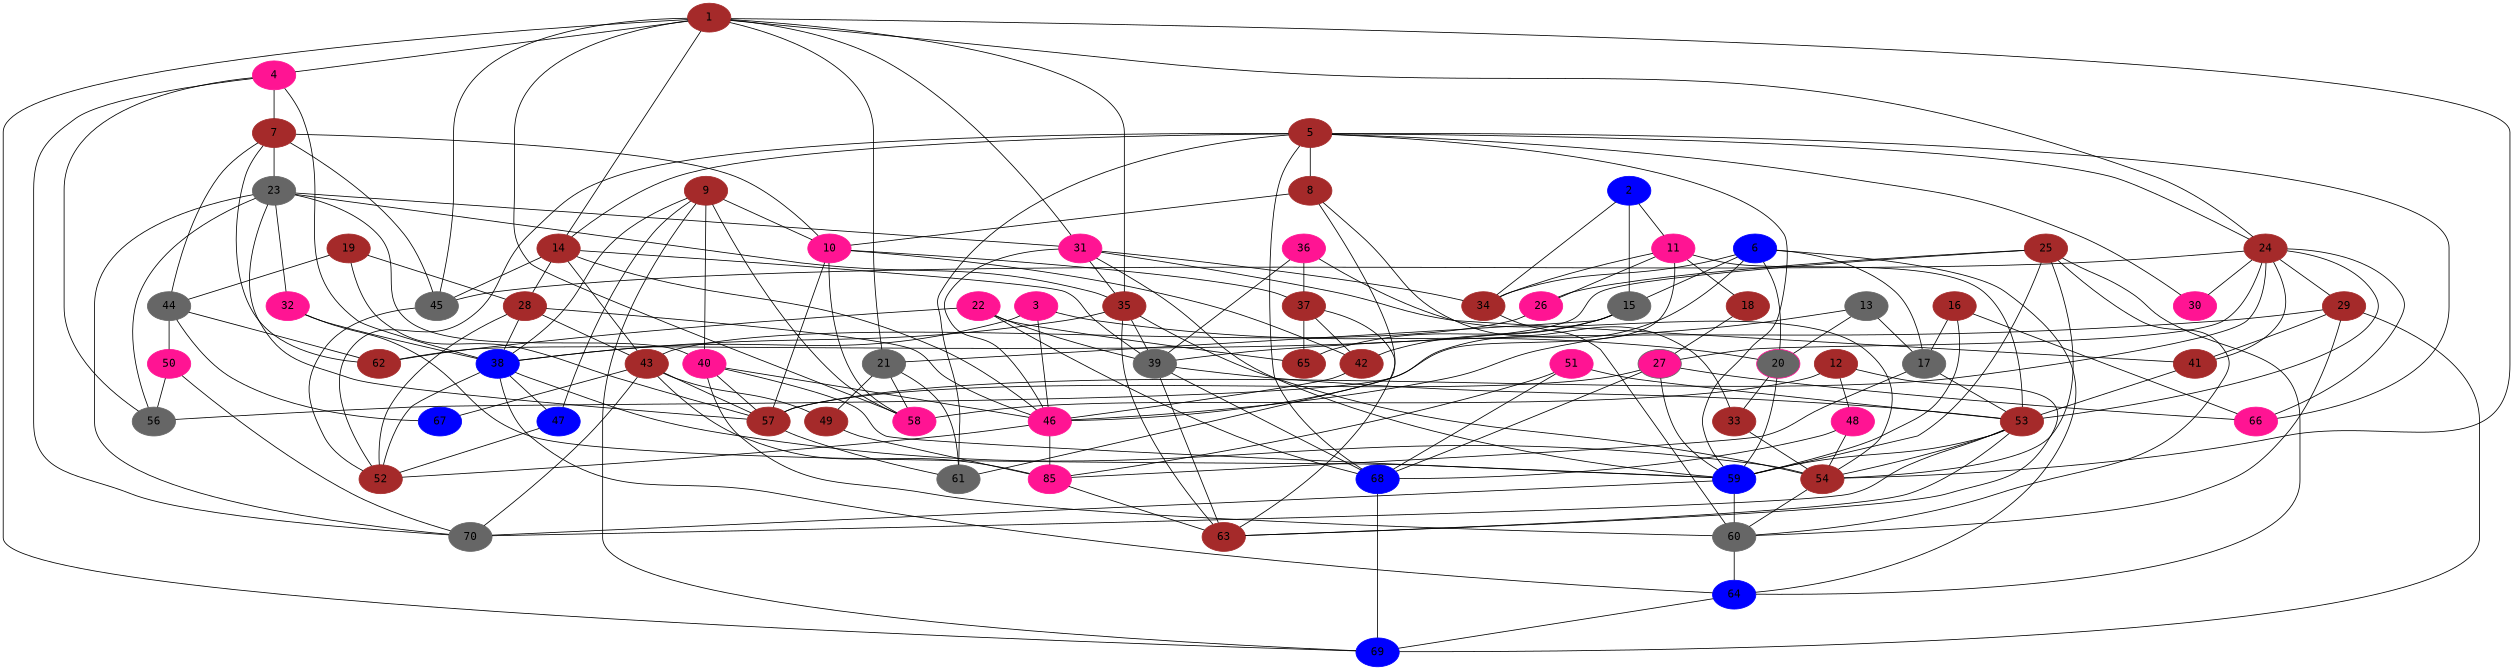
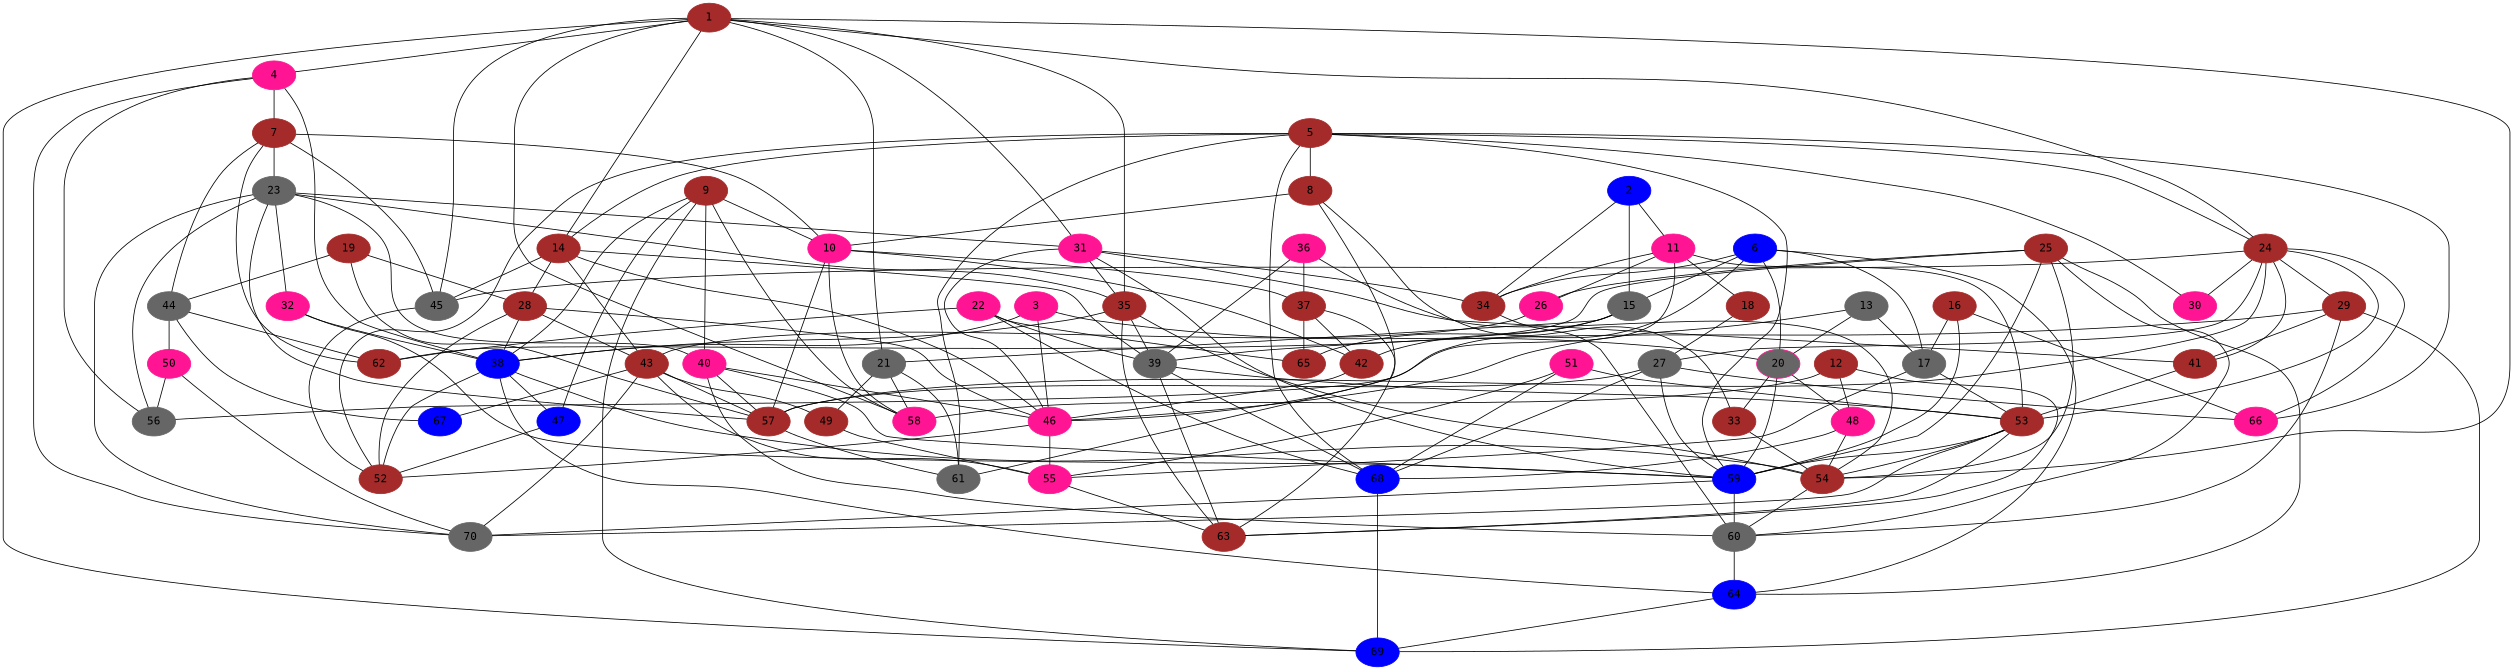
(1660, 364) -> (1660, 364)
none -> (1816, 393)
(1050, 479) -> (1050, 479)
